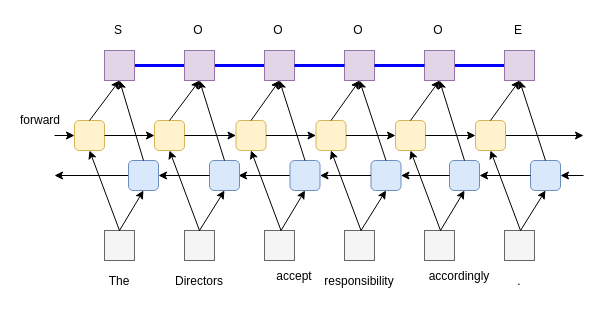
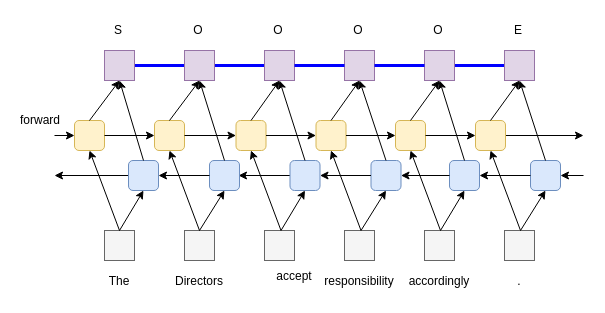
(460, 277) -> (440, 282)
